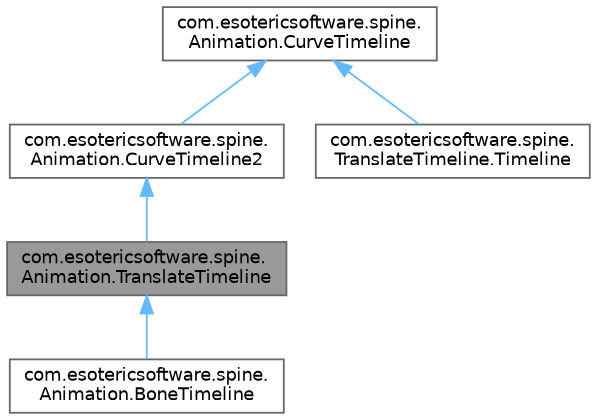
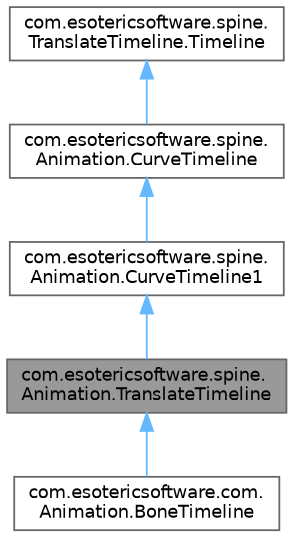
(384, 98) -> (147, 102)
(147, 151) -> (147, 269)
(147, 386) -> (147, 504)
